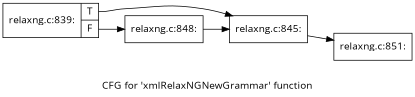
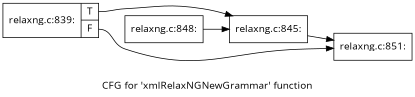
(108, 29) -> (208, 60)
